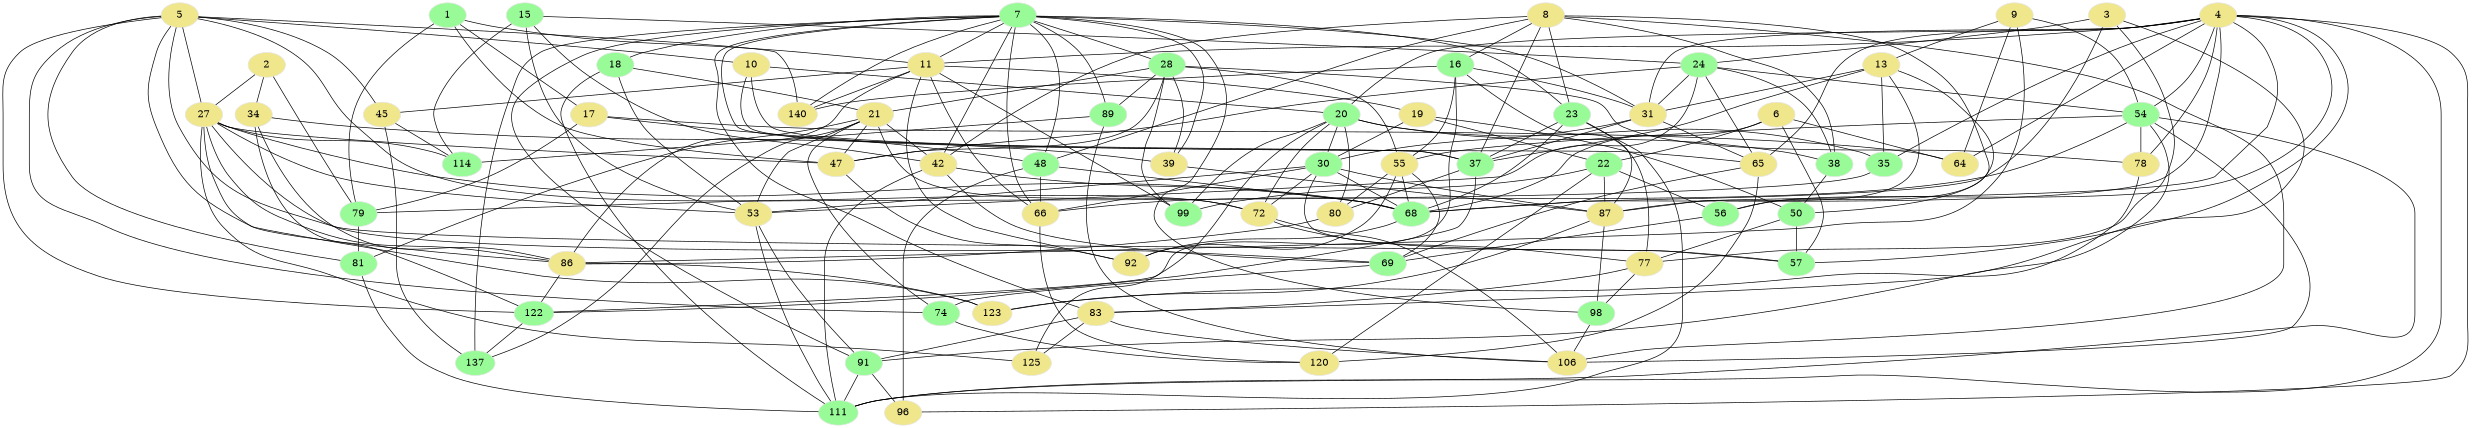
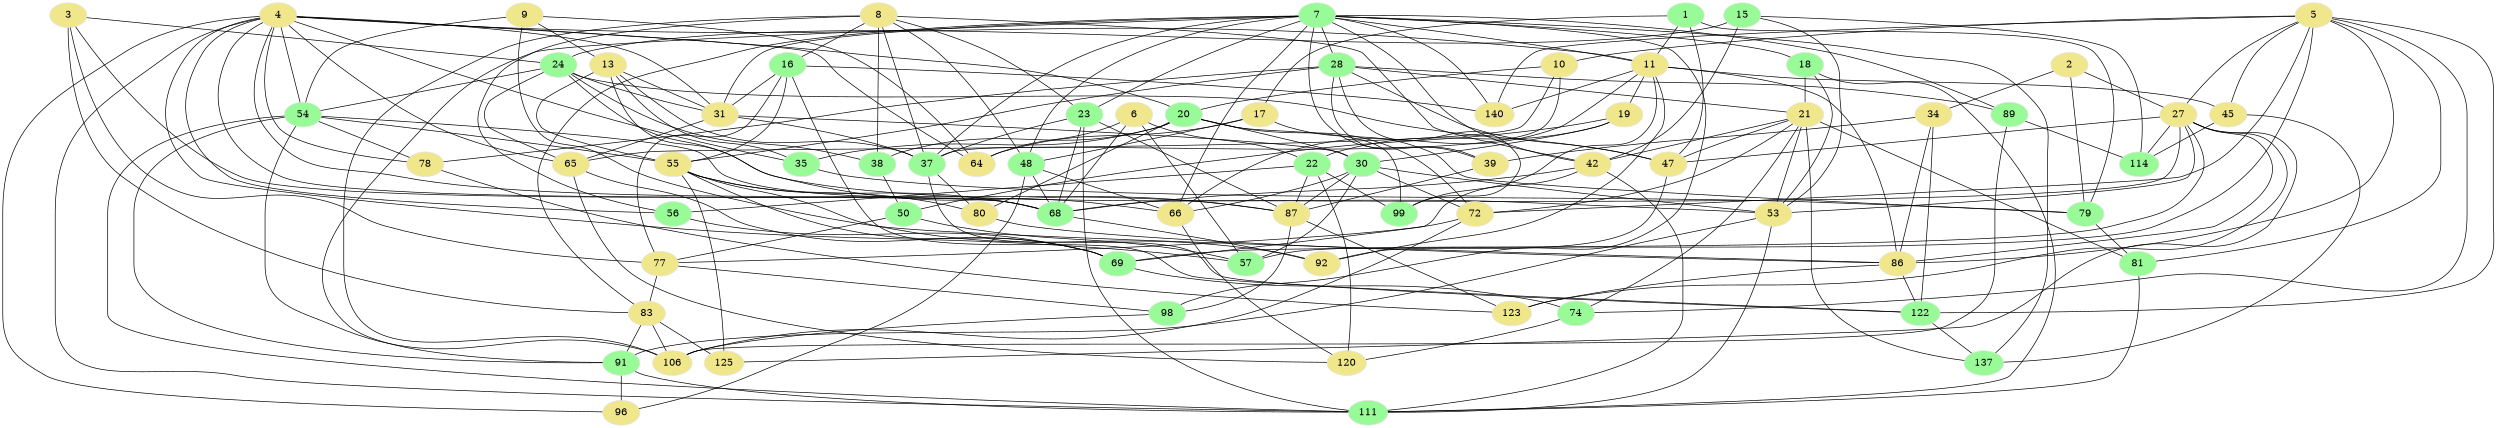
(1989, 139) -> (542, 127)
(1367, 189) -> none
(1181, 259) -> (711, 247)
